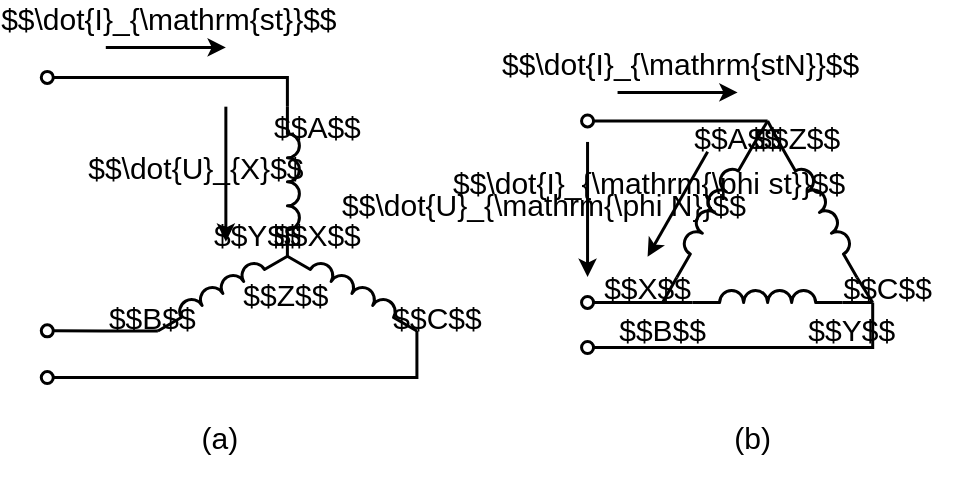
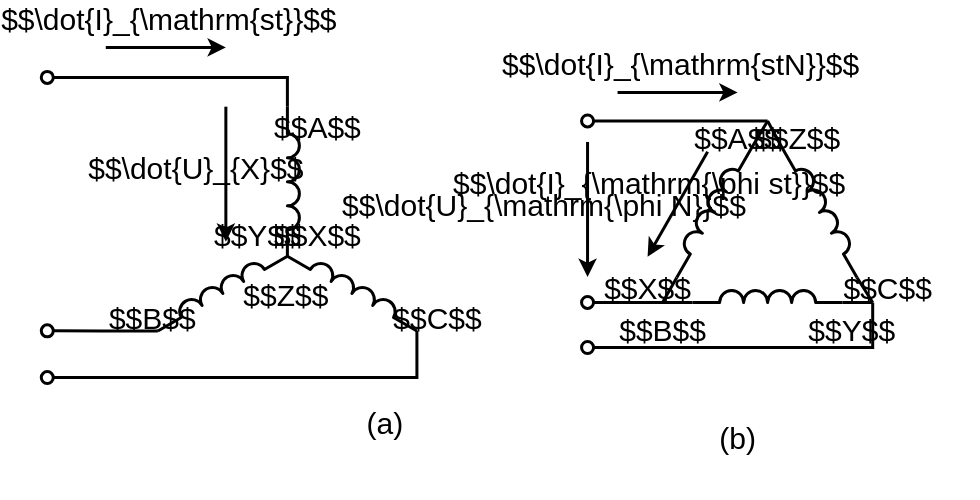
(220, 437) -> (385, 422)
(752, 437) -> (737, 437)
